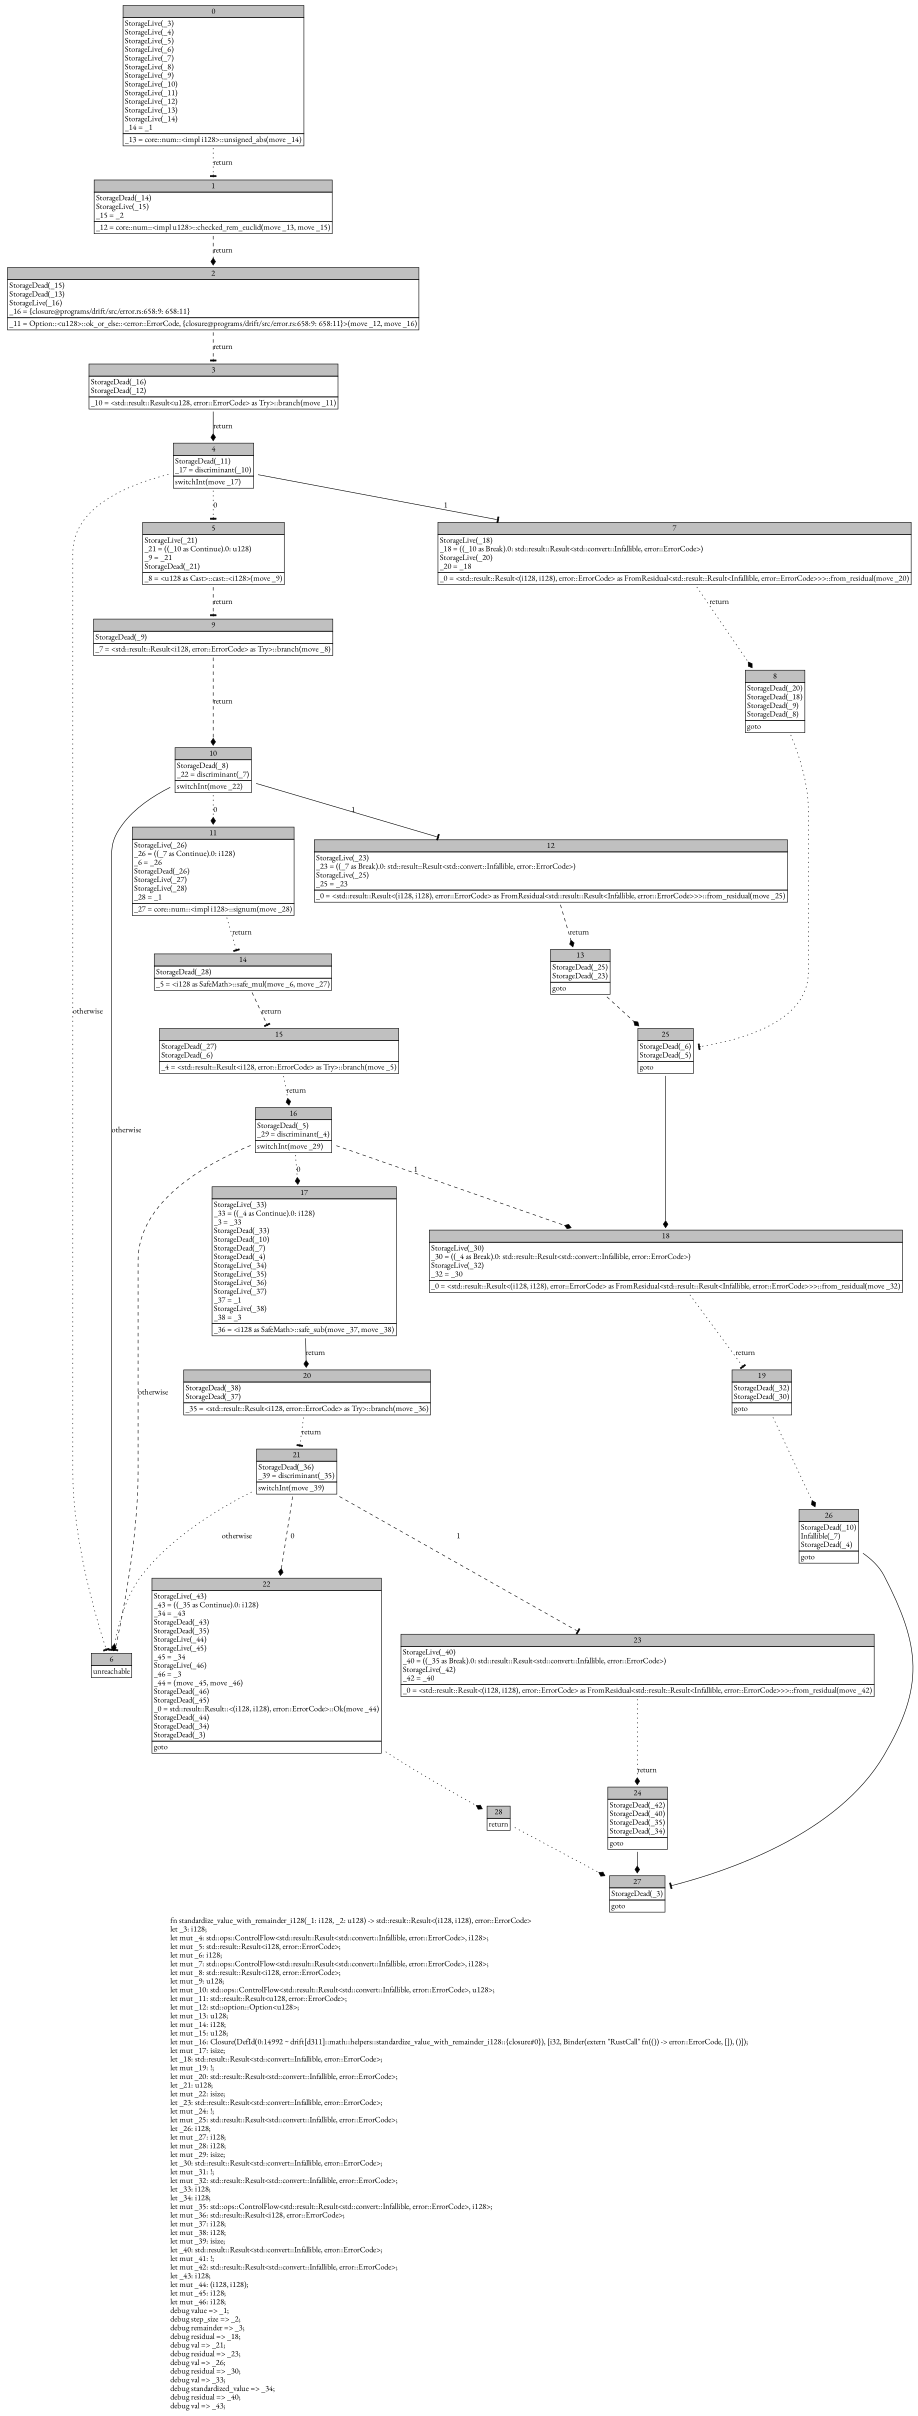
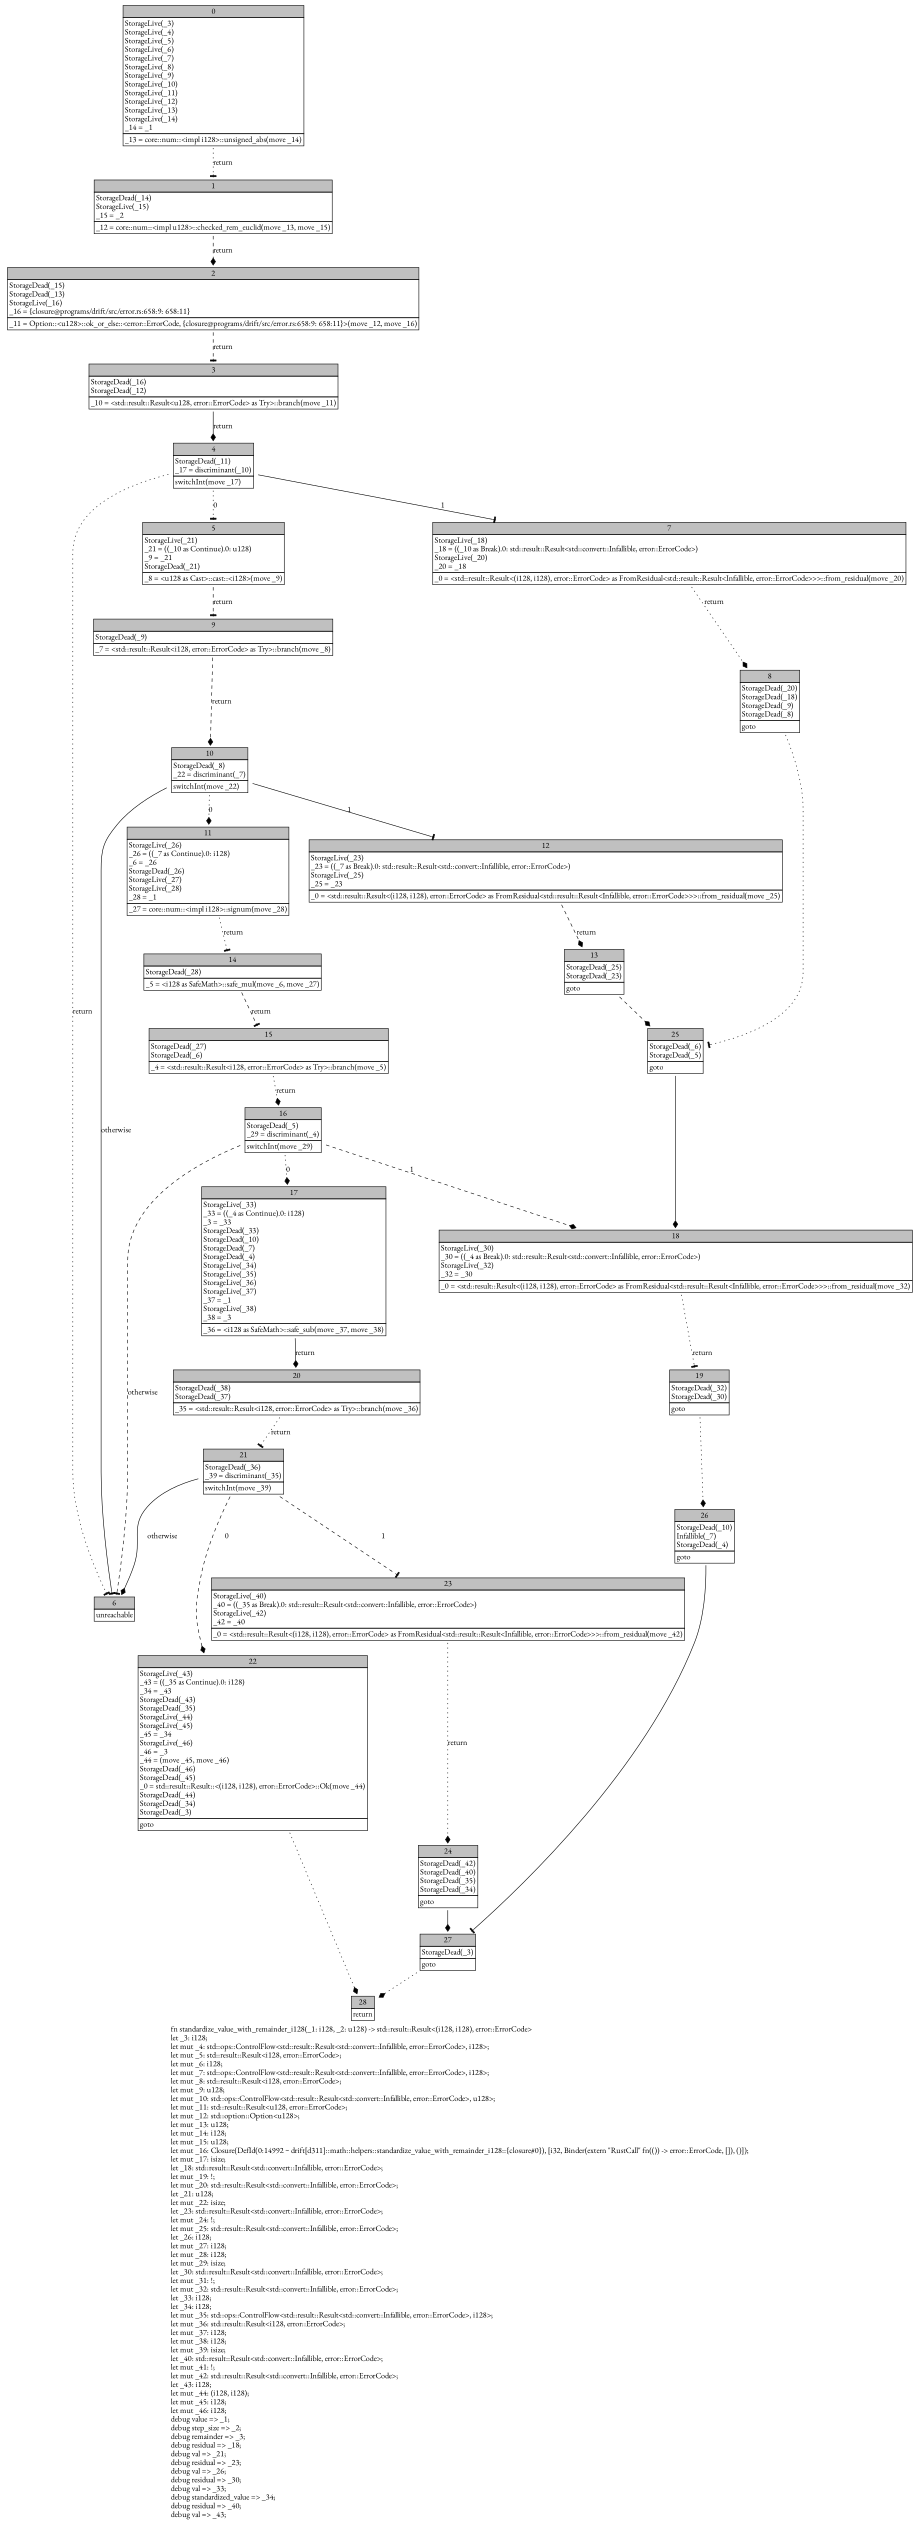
(88, 1011) -> (83, 1011)
(164, 1552) -> (140, 1518)
(557, 1850) -> (401, 1983)
